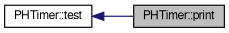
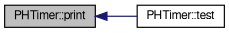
(119, 16) -> (122, 16)
